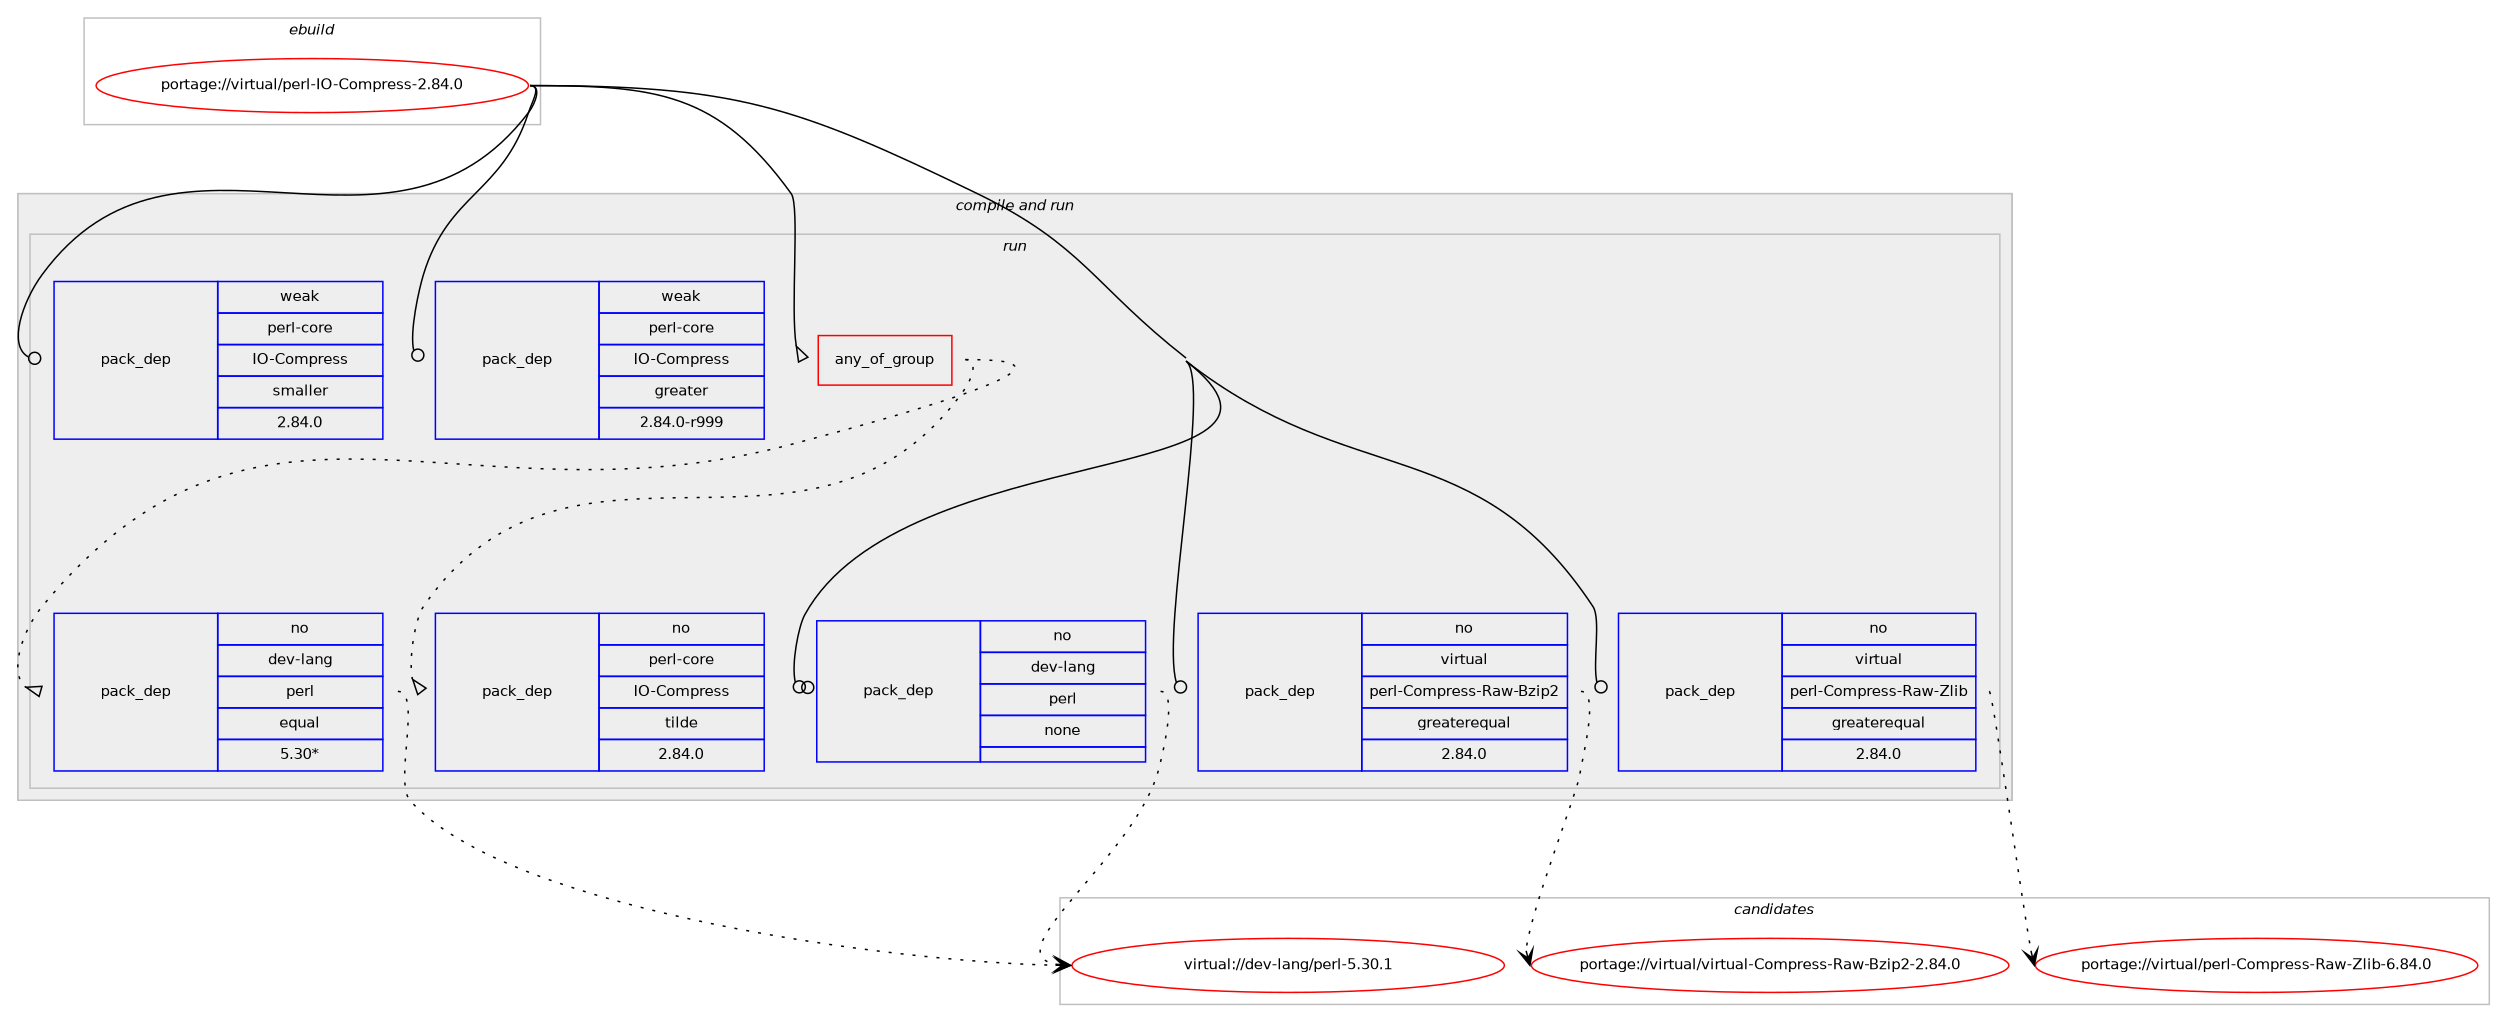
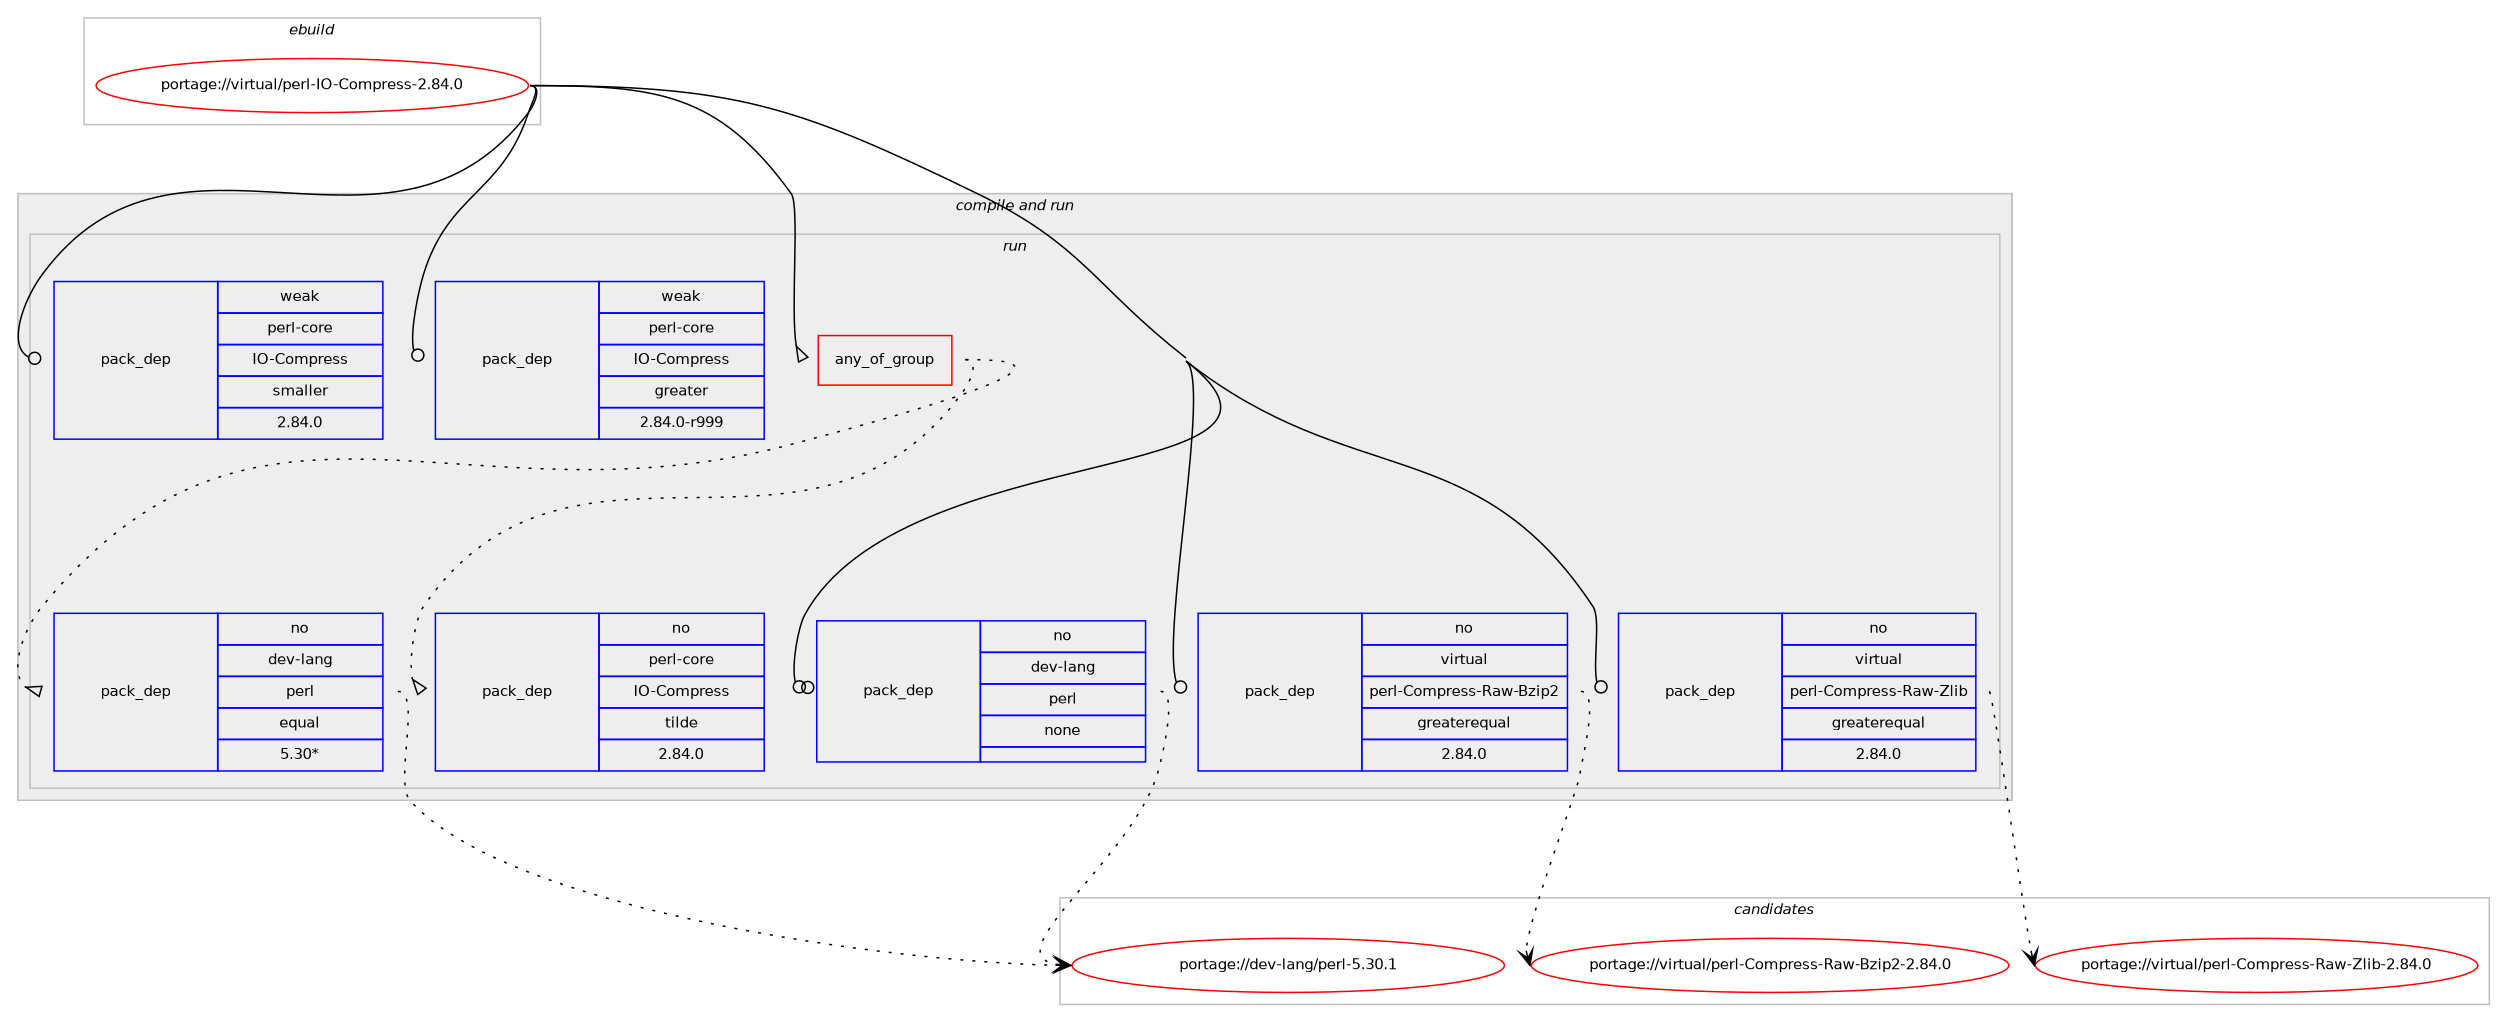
(1288, 965) -> (1288, 965)
(1770, 965) -> (1770, 965)
(2257, 965) -> (2257, 965)
